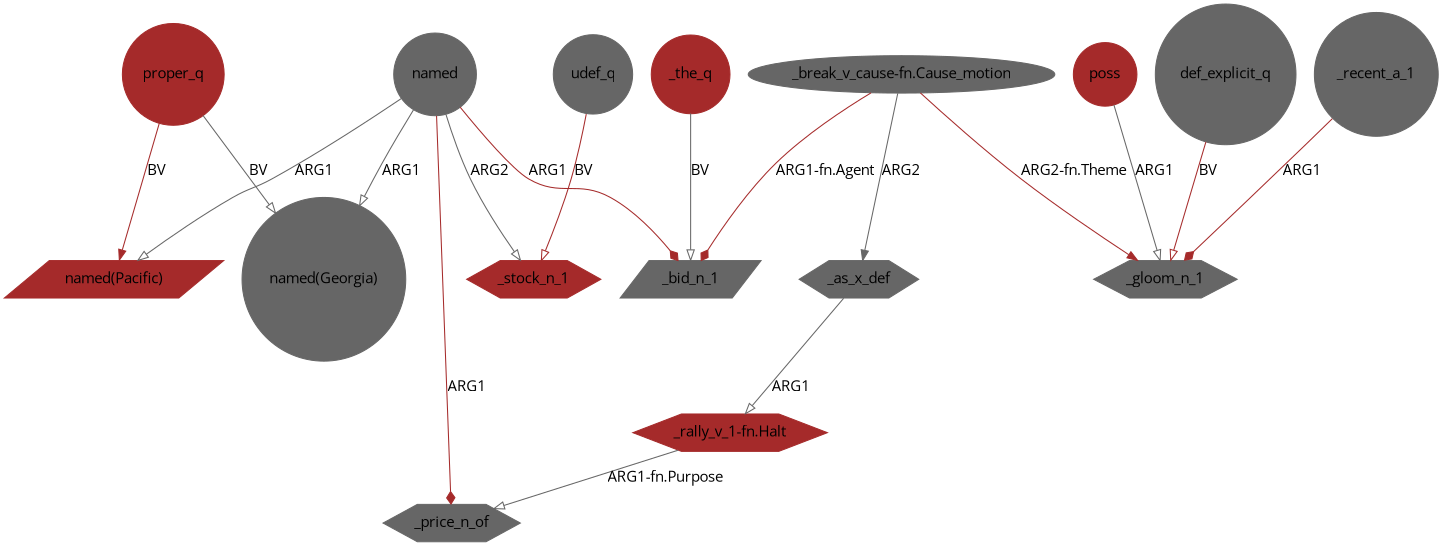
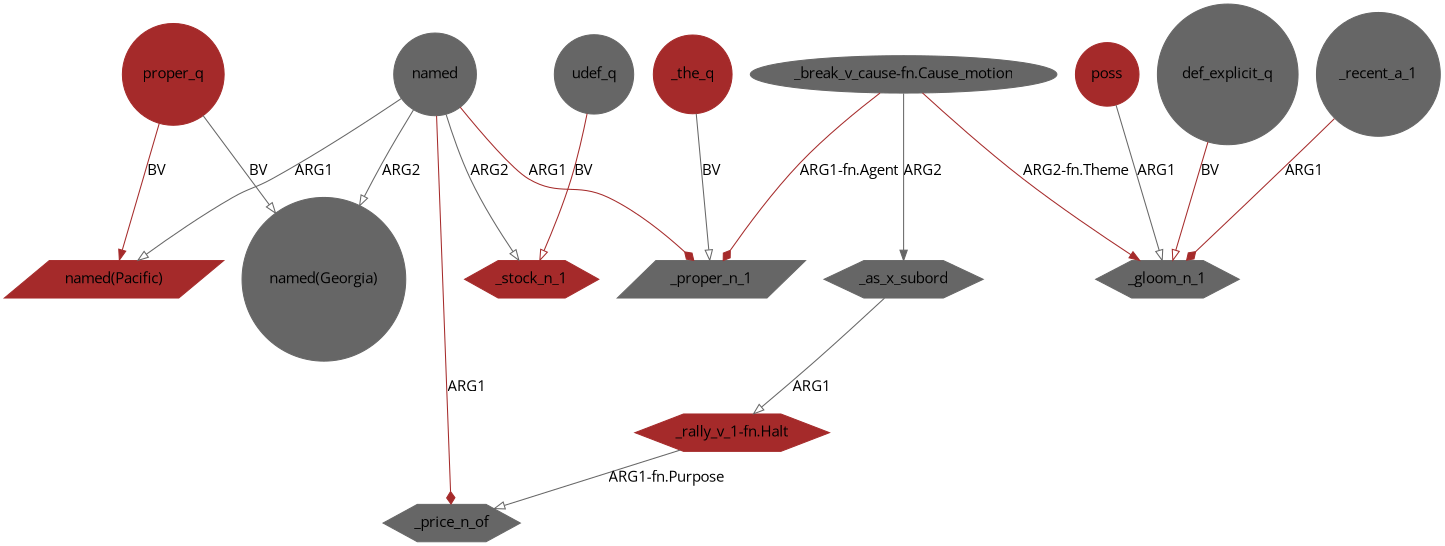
(401, 171) -> (401, 171)
(691, 279) -> (711, 279)
(859, 279) -> (904, 279)
